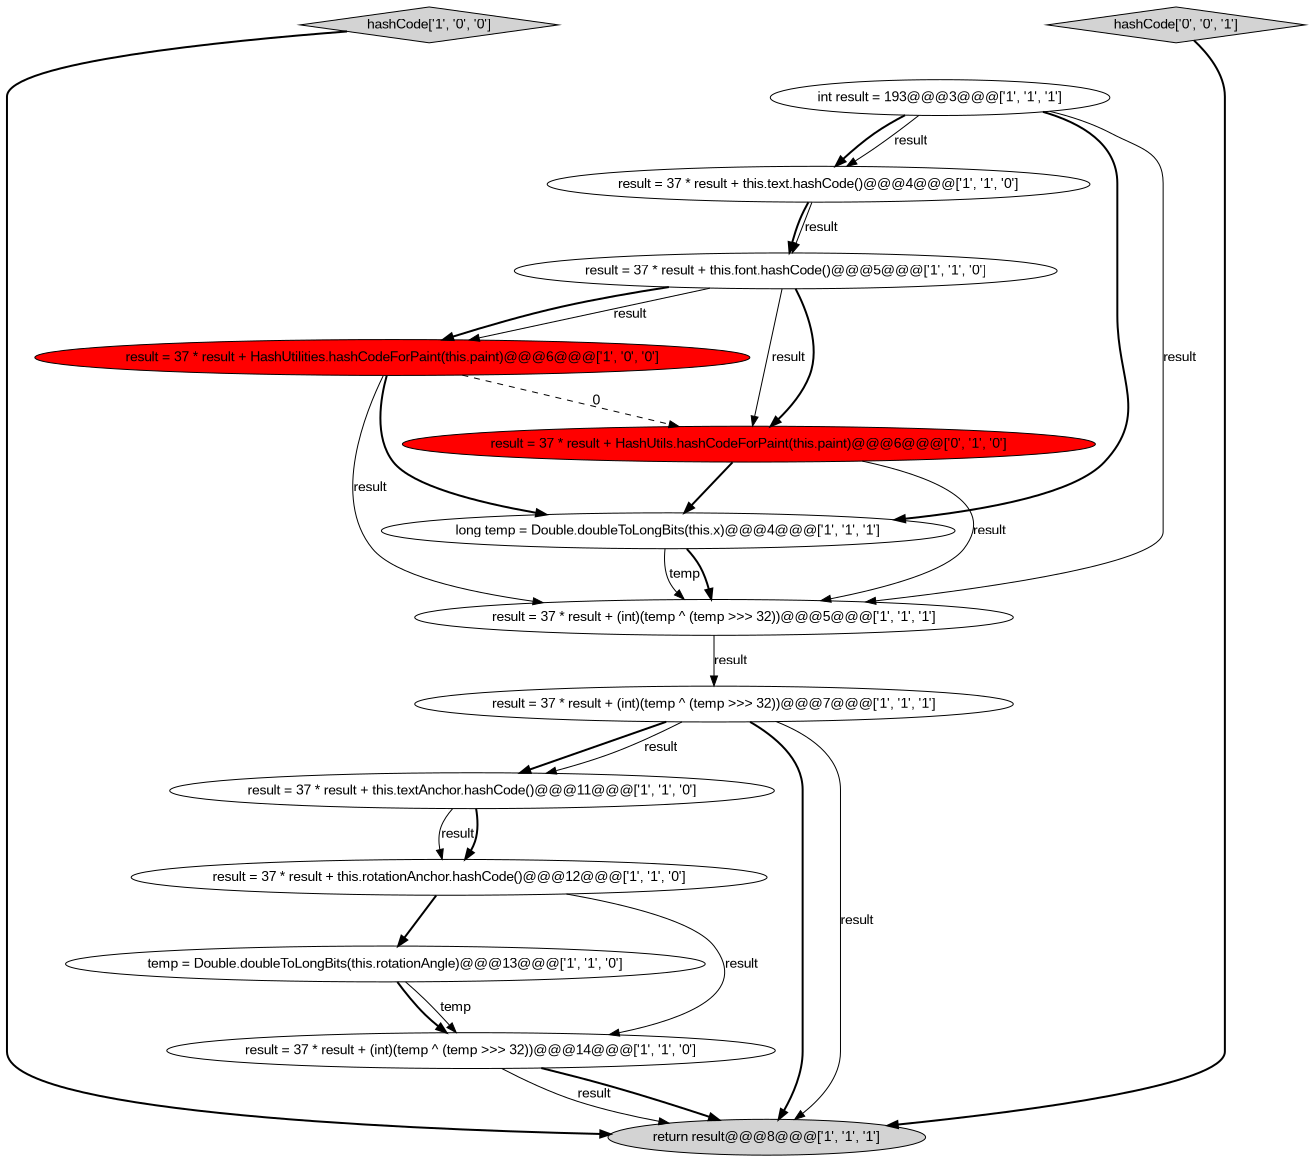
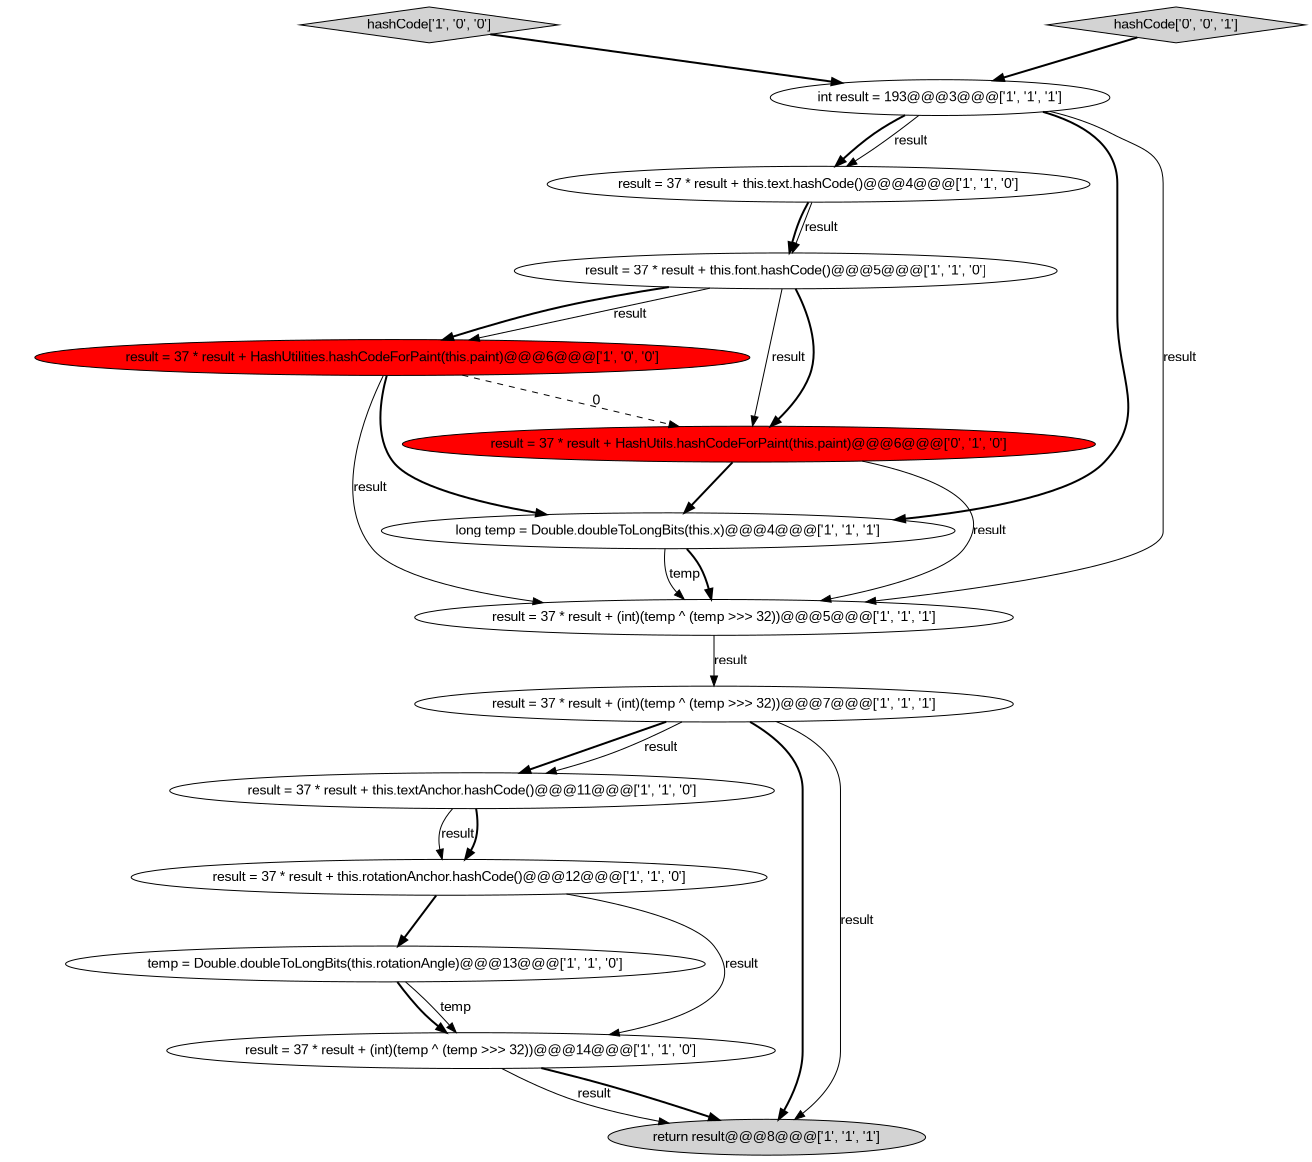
(7, 703) -> (661, 58)
(1225, 712) -> (1070, 58)
